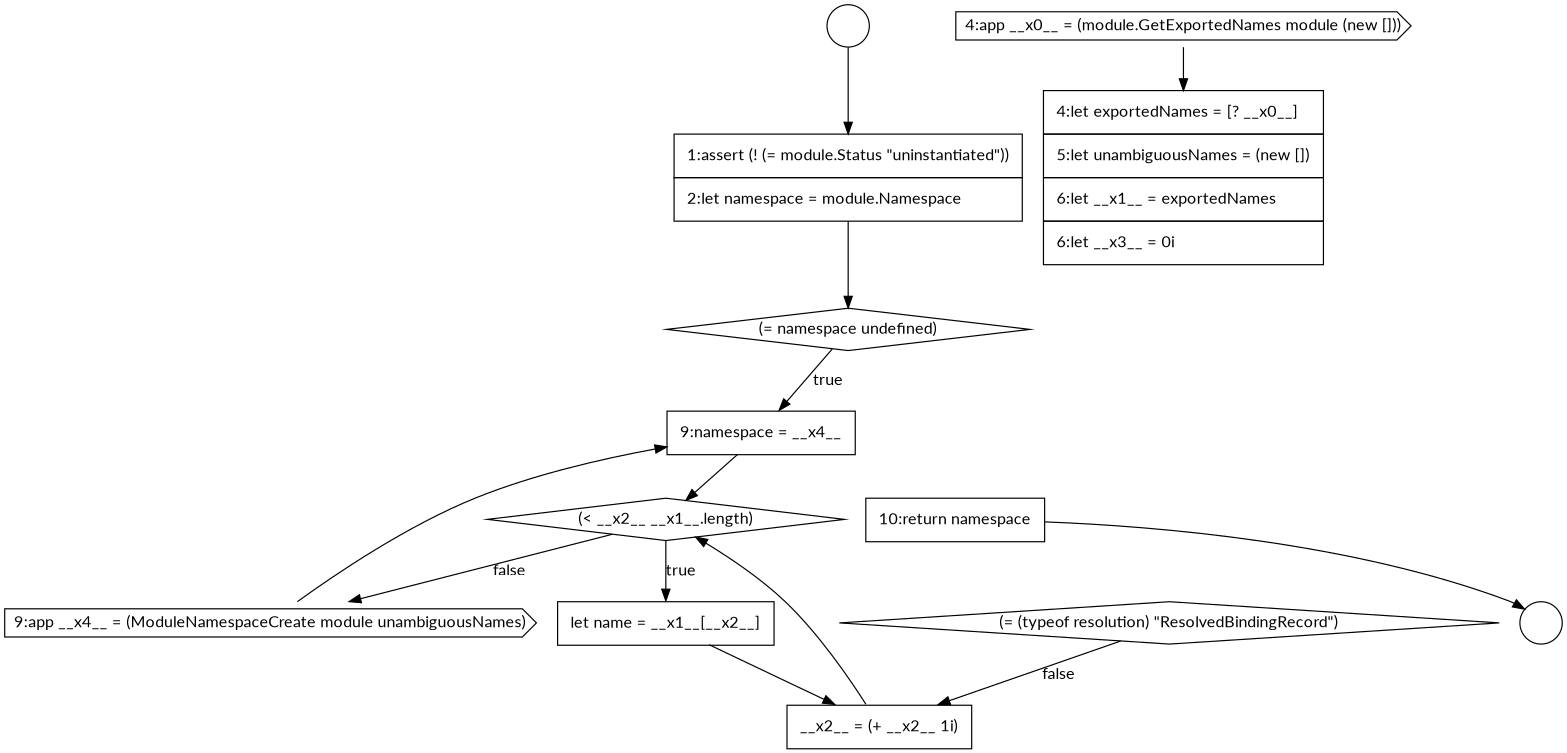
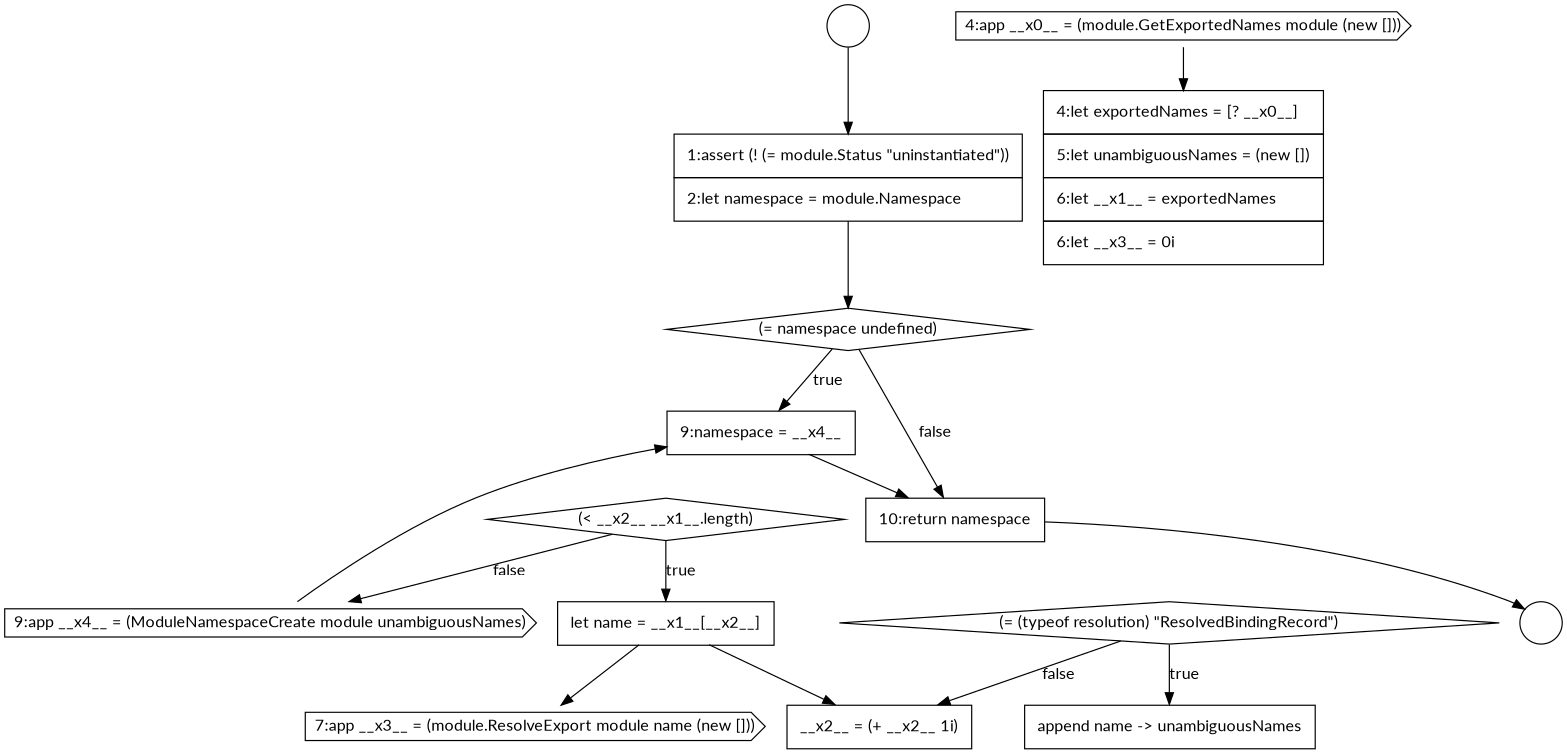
none -> (898, 418)
(716, 473) -> (853, 473)
(797, 613) -> none
none -> (535, 726)
none -> (1169, 726)
